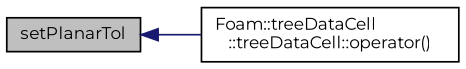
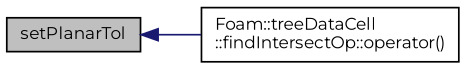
(330, 35) -> (330, 35)
